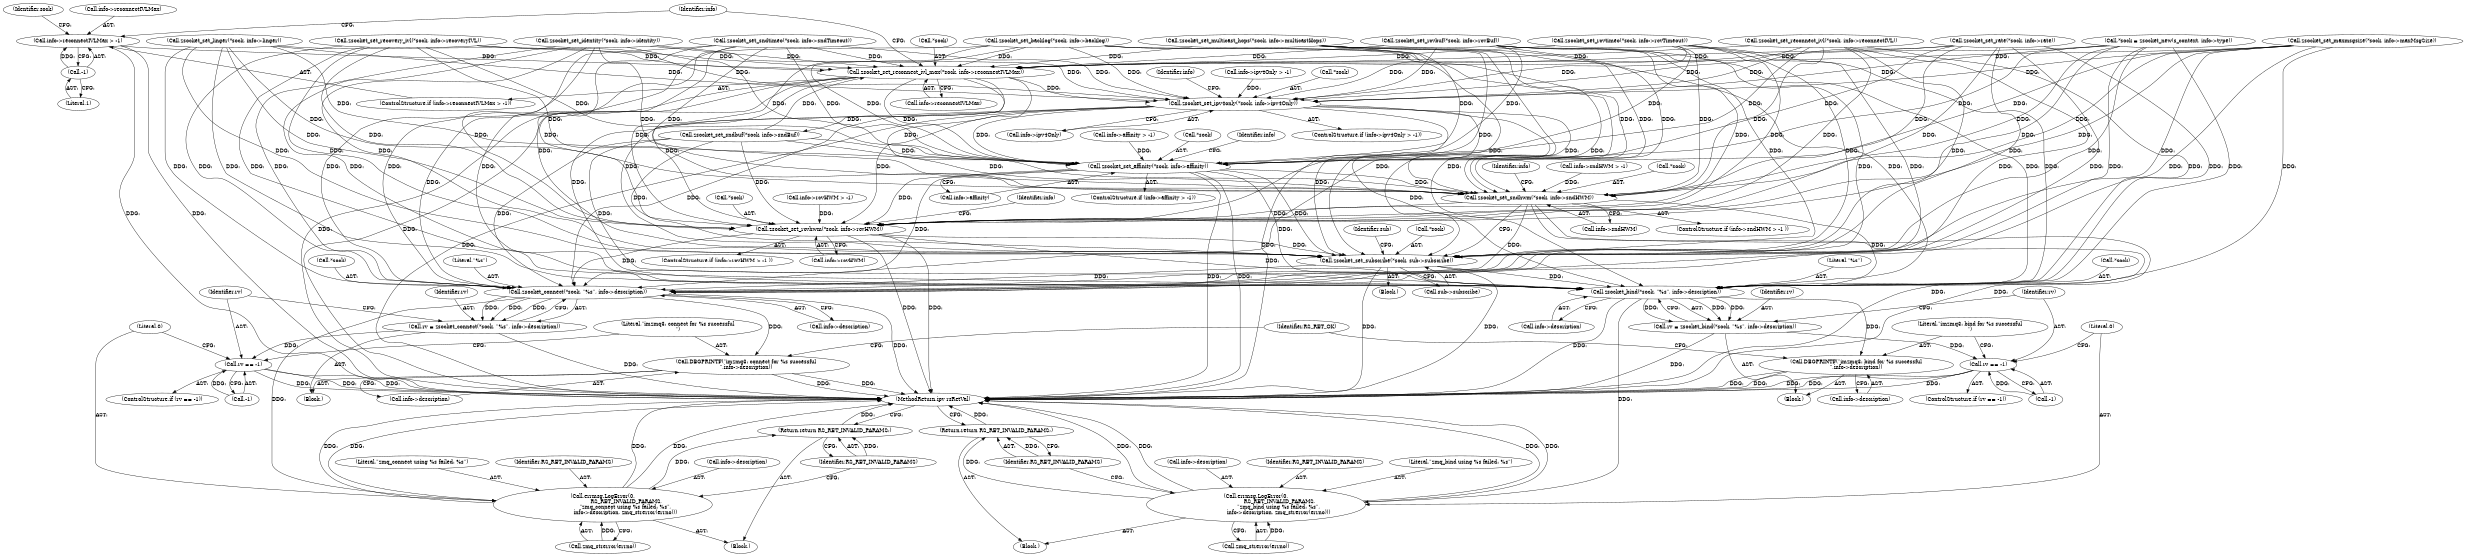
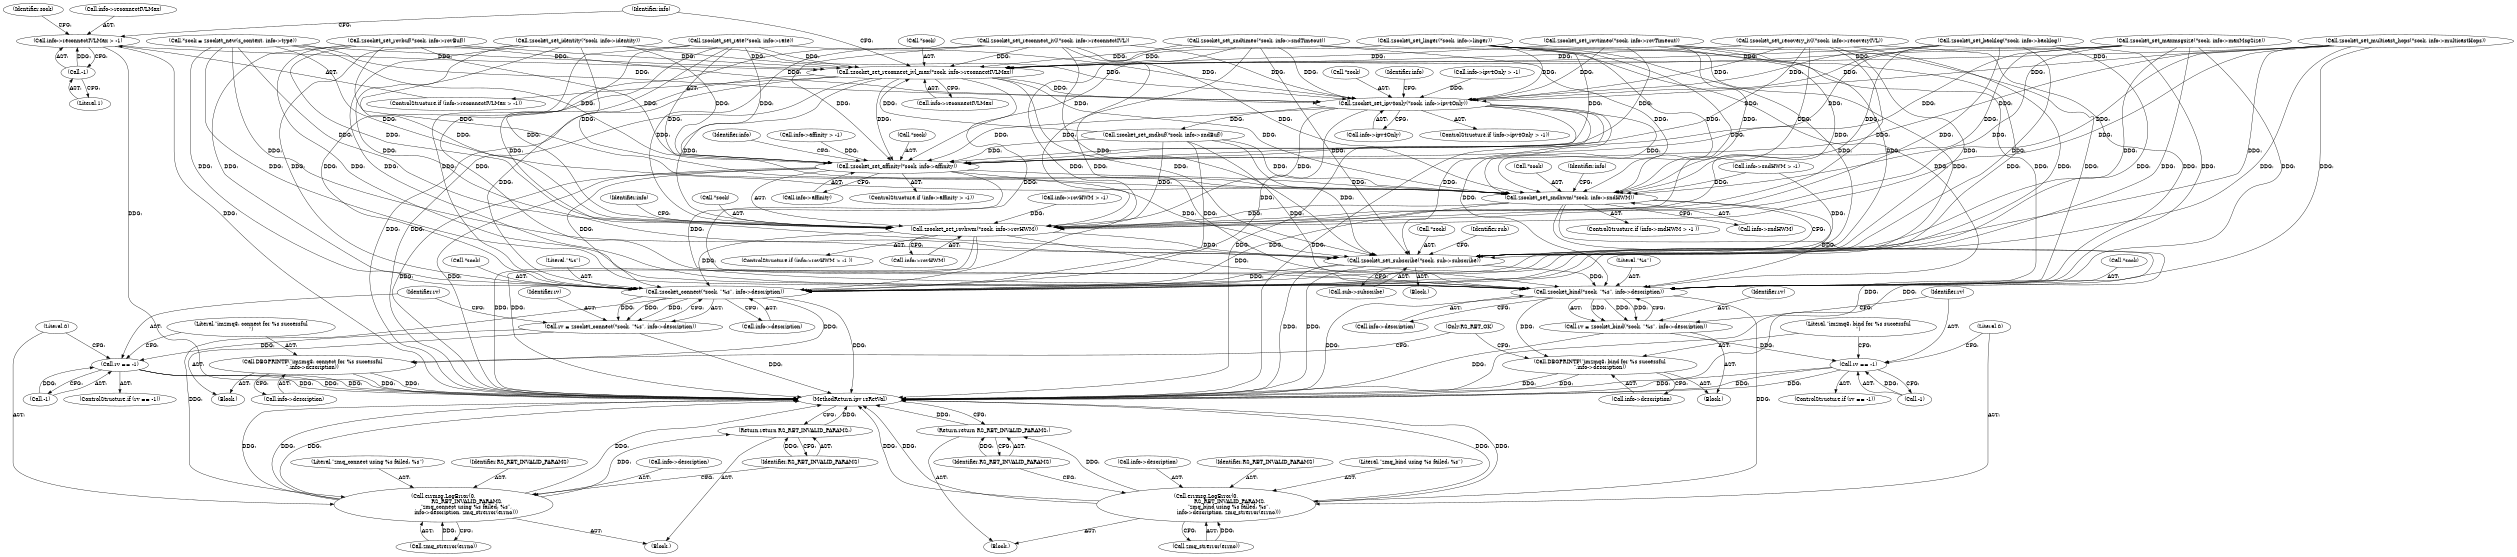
(906, 198) -> (761, 198)
(1808, 208) -> (1811, 245)
(1307, 327) -> (1469, 327)
